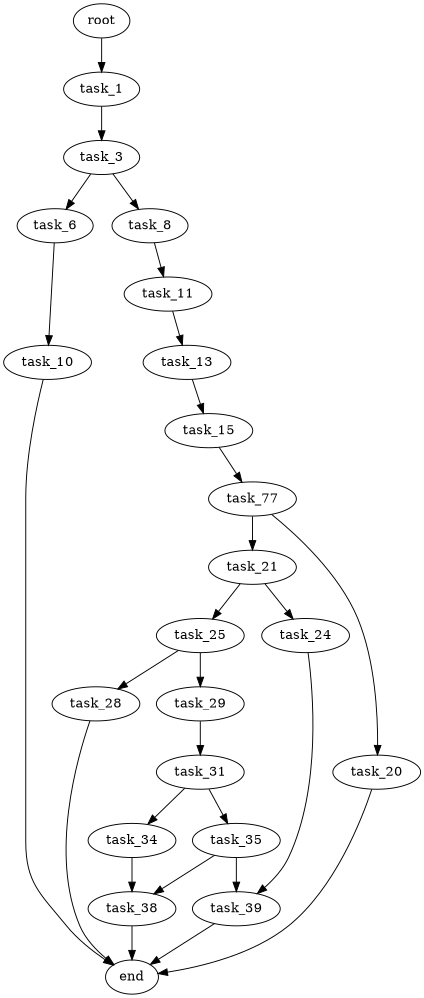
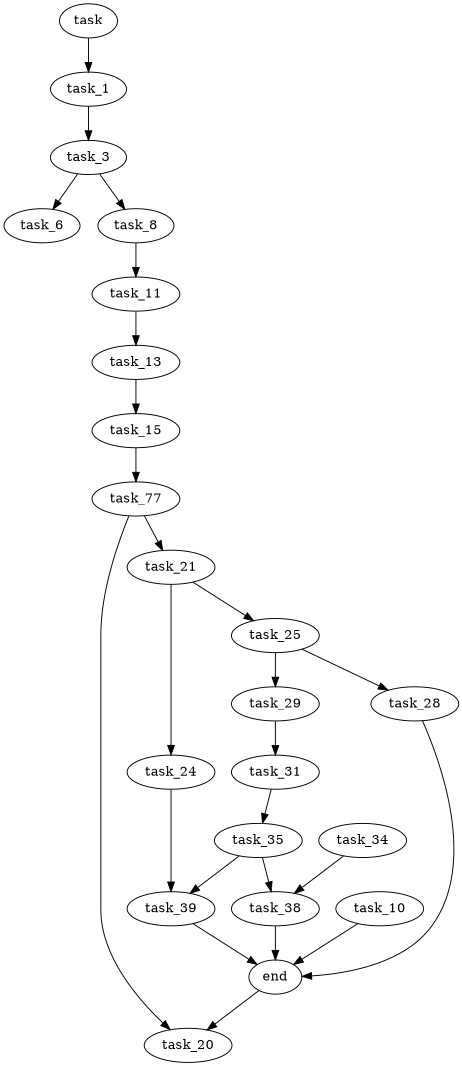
(102, 21) -> (89, 21)
(52, 289) -> none
(170, 803) -> none
(300, 915) -> (237, 1007)
